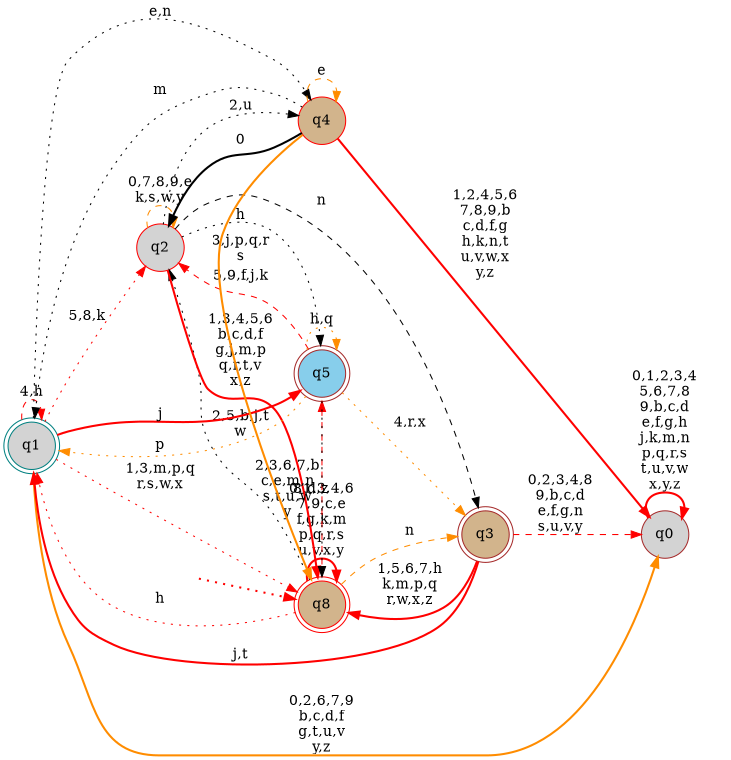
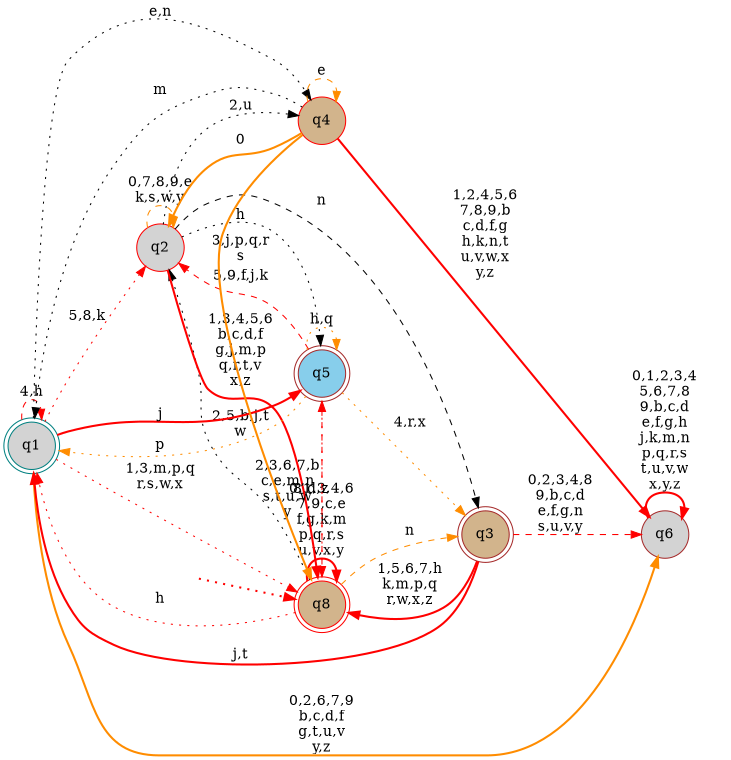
(226, 157) -> (226, 157)
(322, 484) -> (322, 484)
(665, 535) -> (665, 535)
